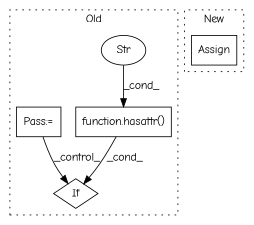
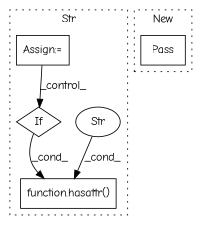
(94, 19) -> (69, 19)
(214, 50) -> (163, 50)
(39, 122) -> (43, 50)
(104, 158) -> (30, 154)
